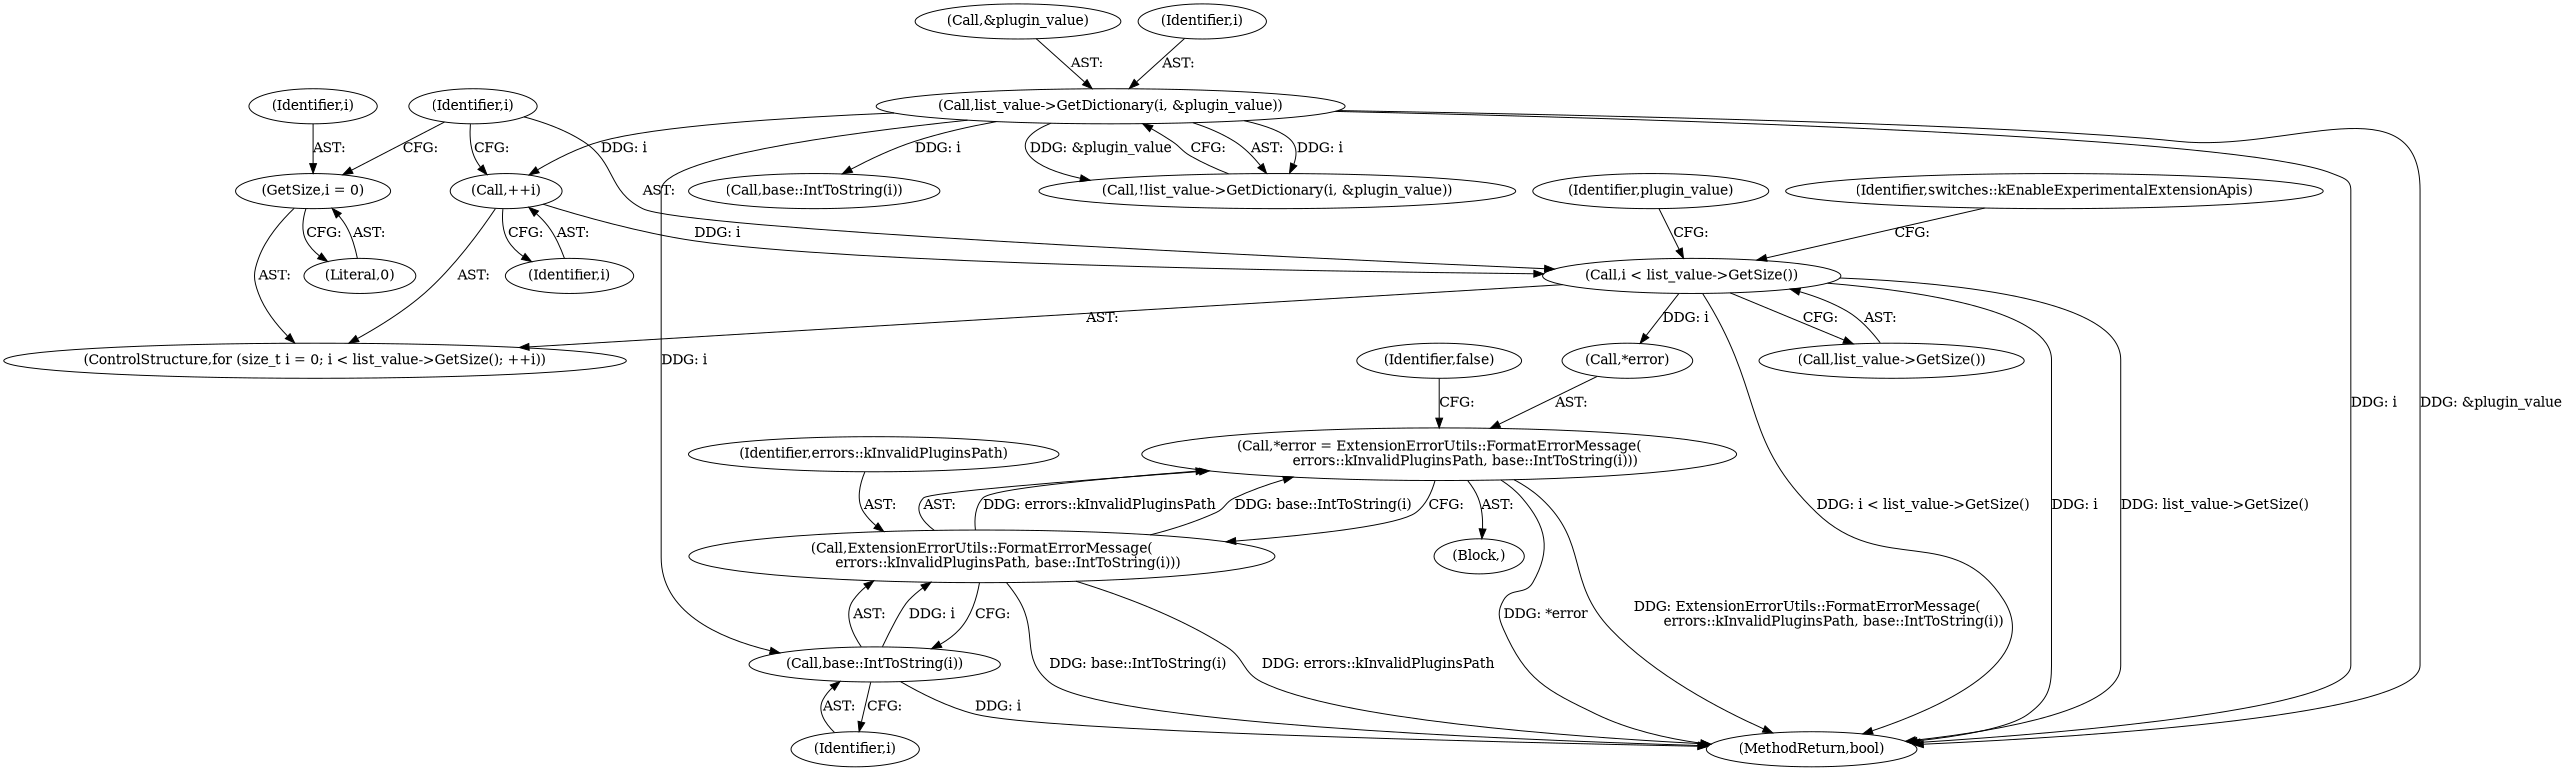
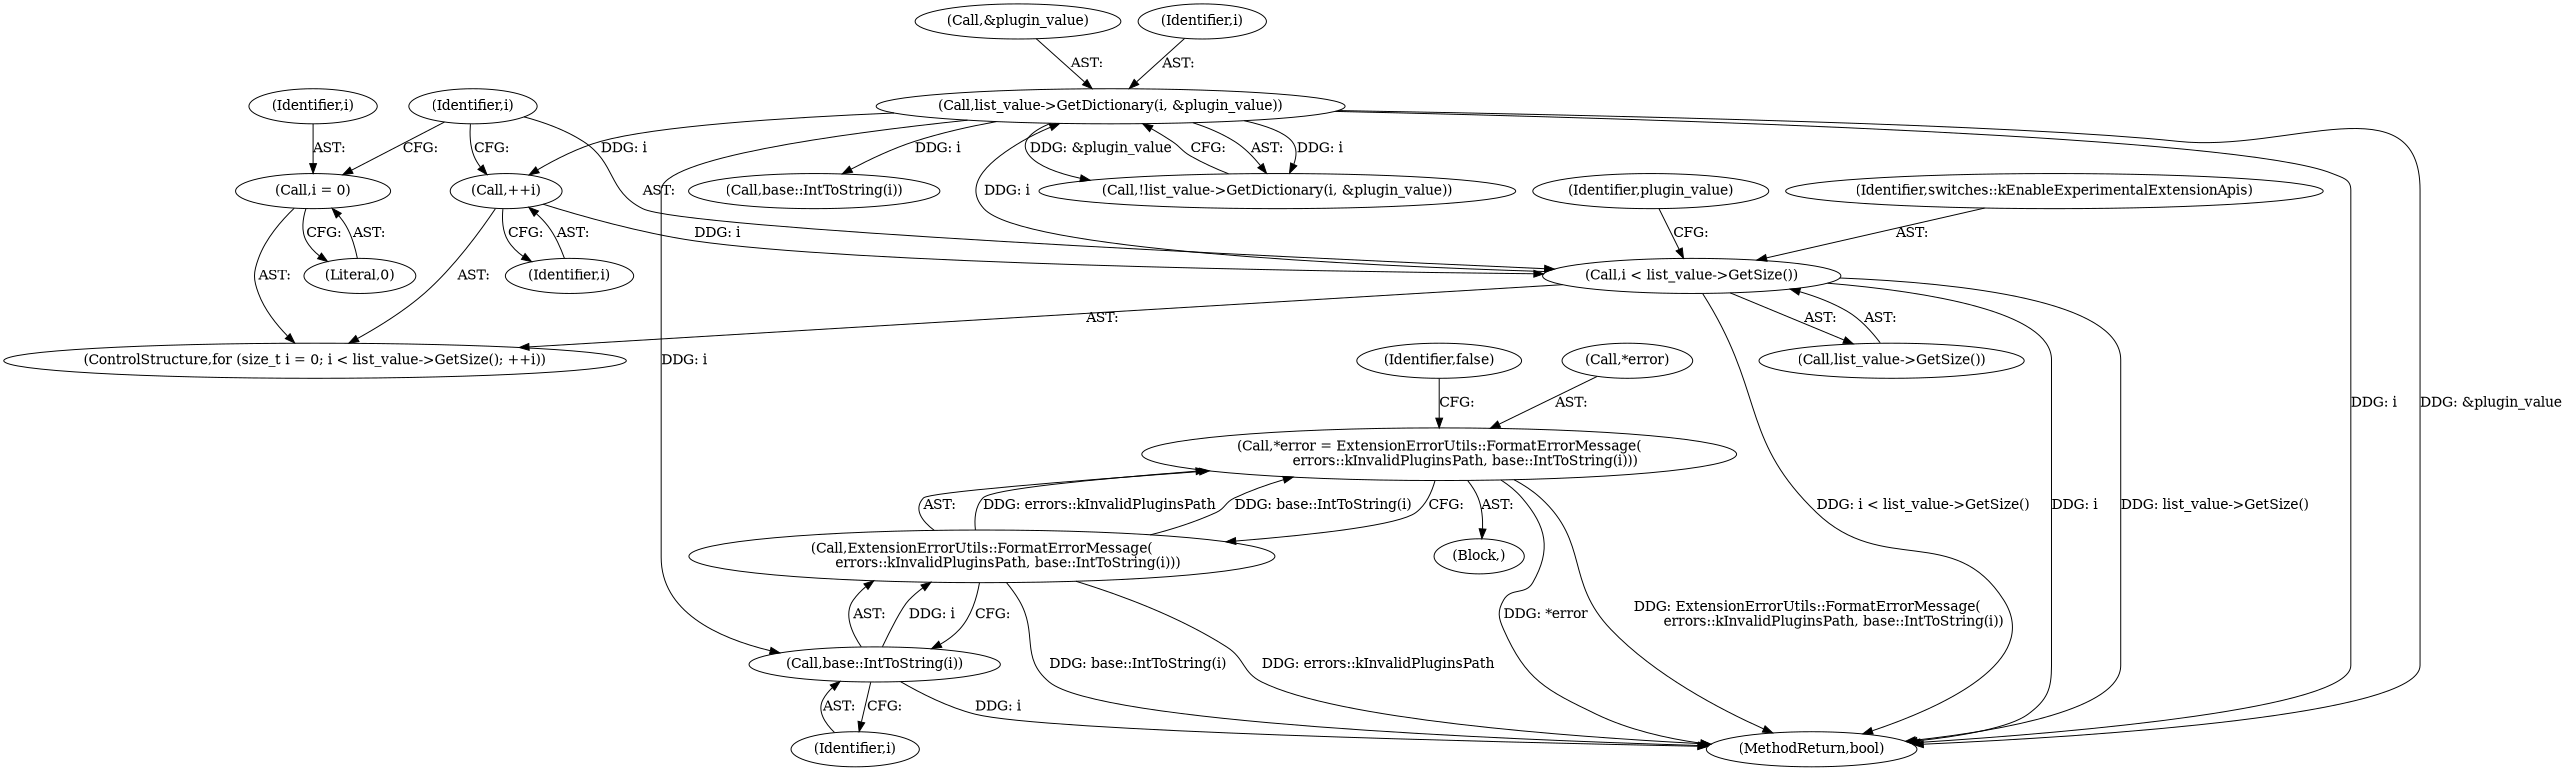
(313, 191) -> (313, 191)
(1915, 234) -> (1915, 234)
(1663, 315) -> (1099, 241)
(1823, 318) -> (1823, 318)
(874, 454) -> none
